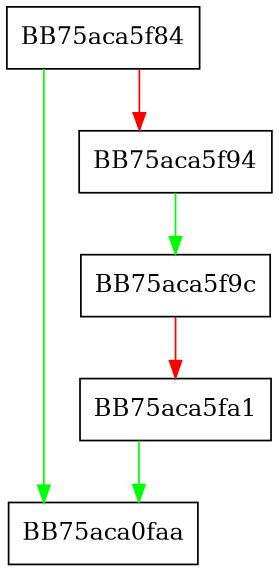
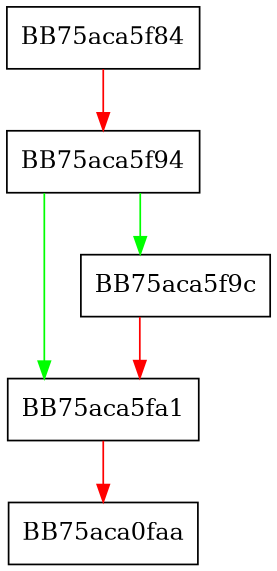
(44, 277) -> none
none -> (44, 277)
(139, 463) -> (103, 463)
